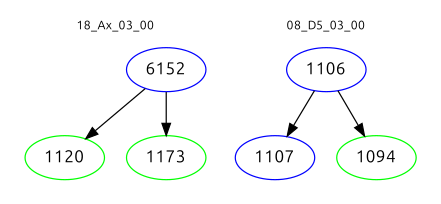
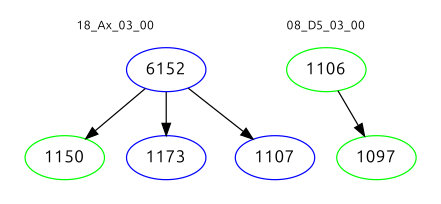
(326, 70) -> (326, 70)
(304, 108) -> (209, 104)
(65, 158) -> (65, 158)
(166, 158) -> (166, 158)
(376, 158) -> (376, 158)
